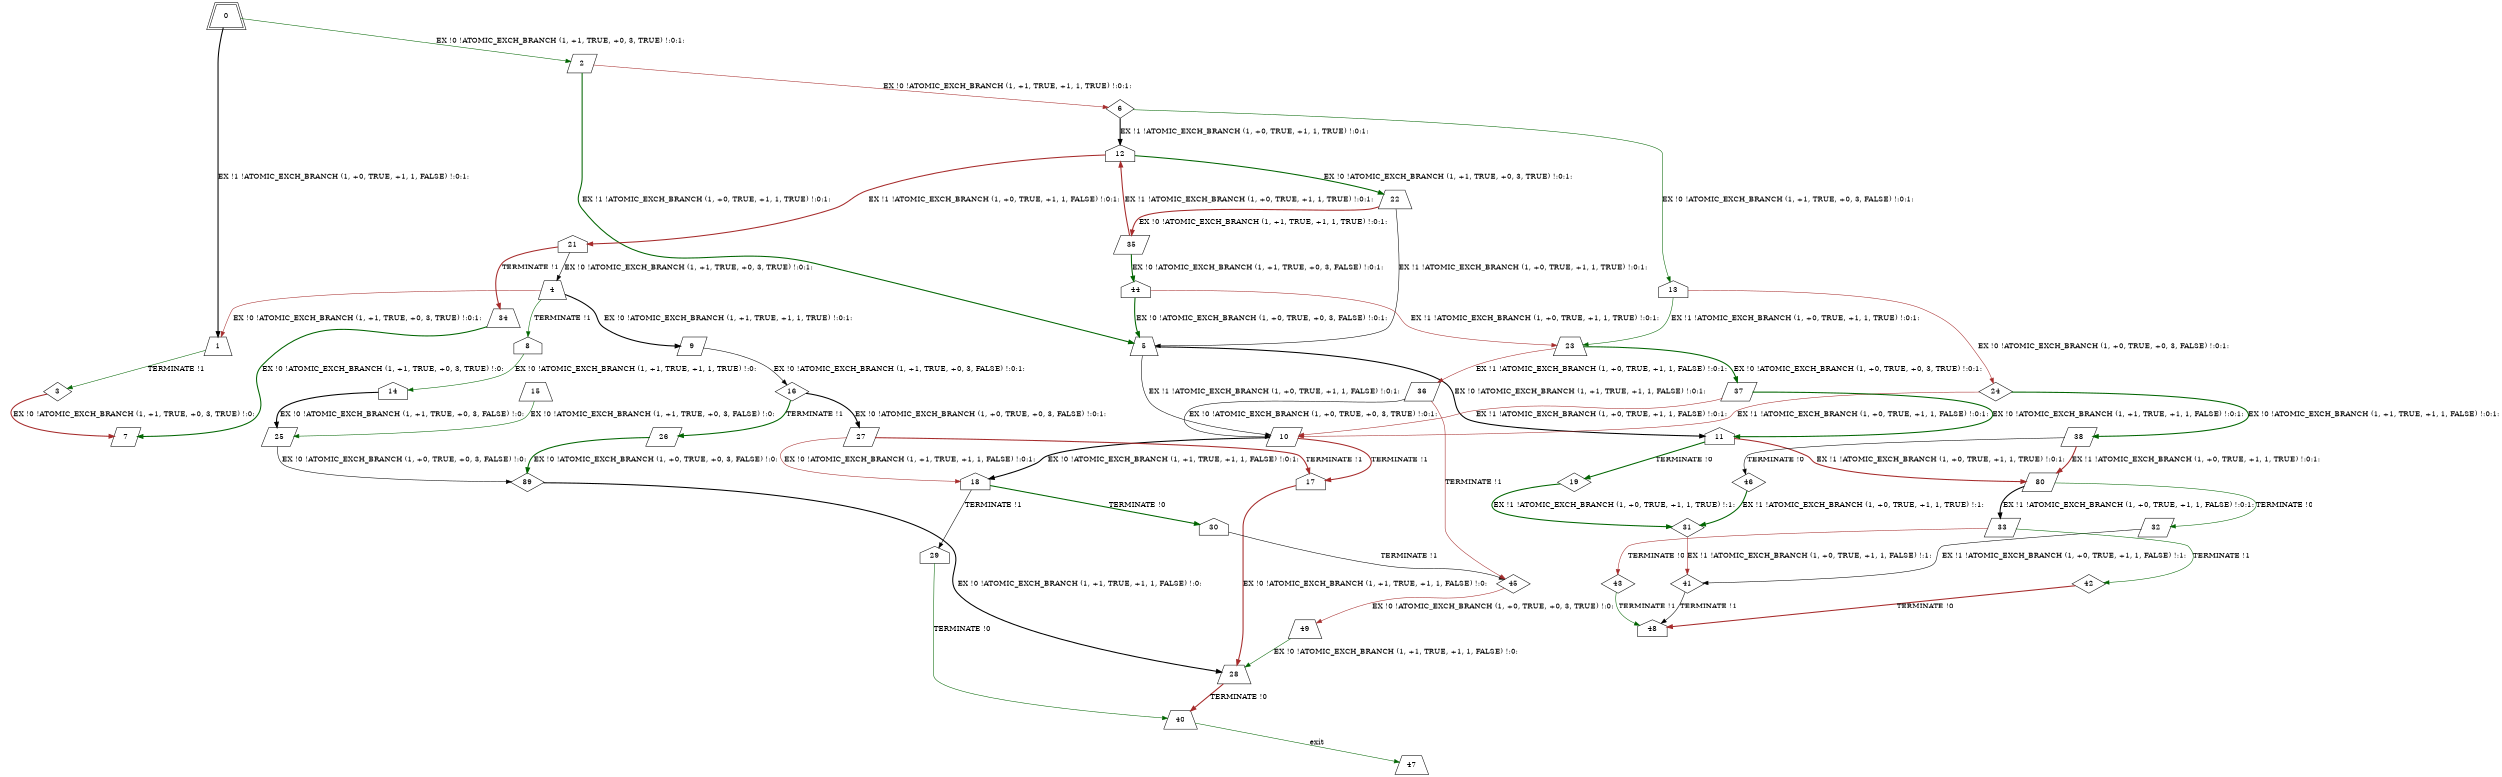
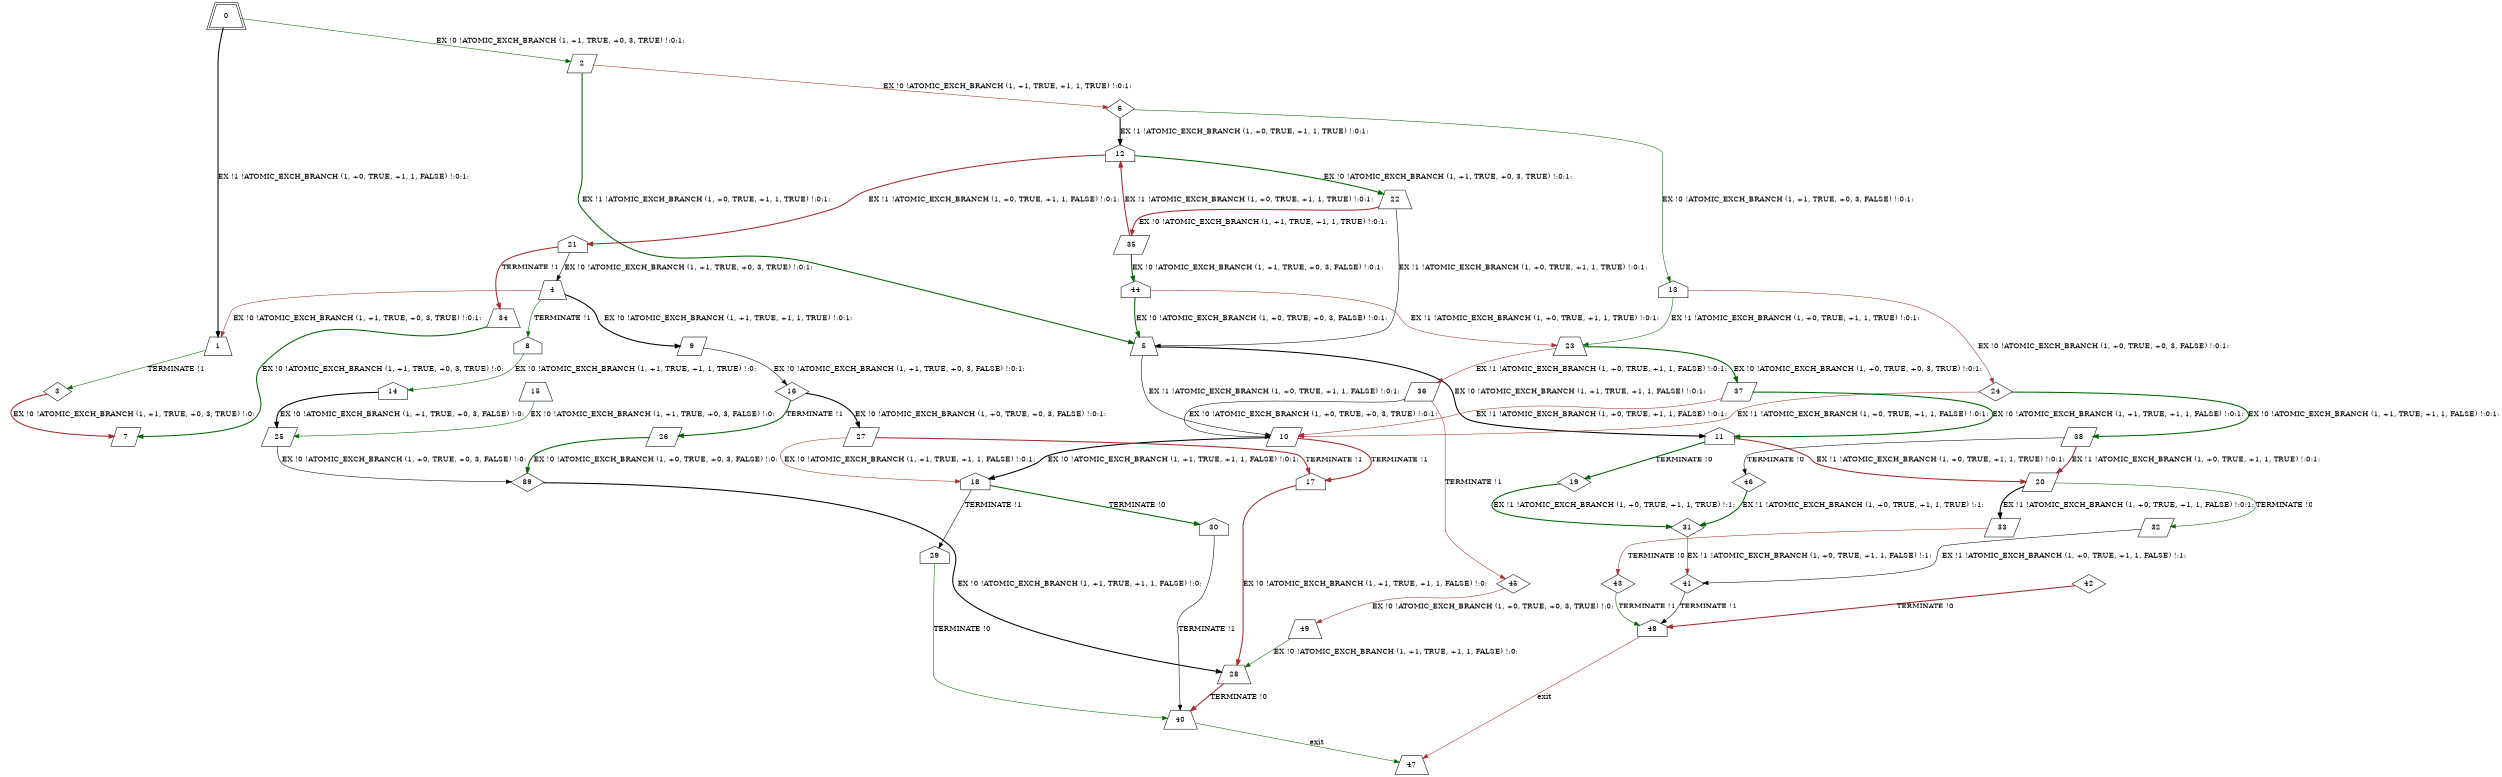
(2040, 482) -> (2040, 482)
(2154, 540) -> none
(1363, 562) -> (1181, 615)
none -> (1533, 696)
